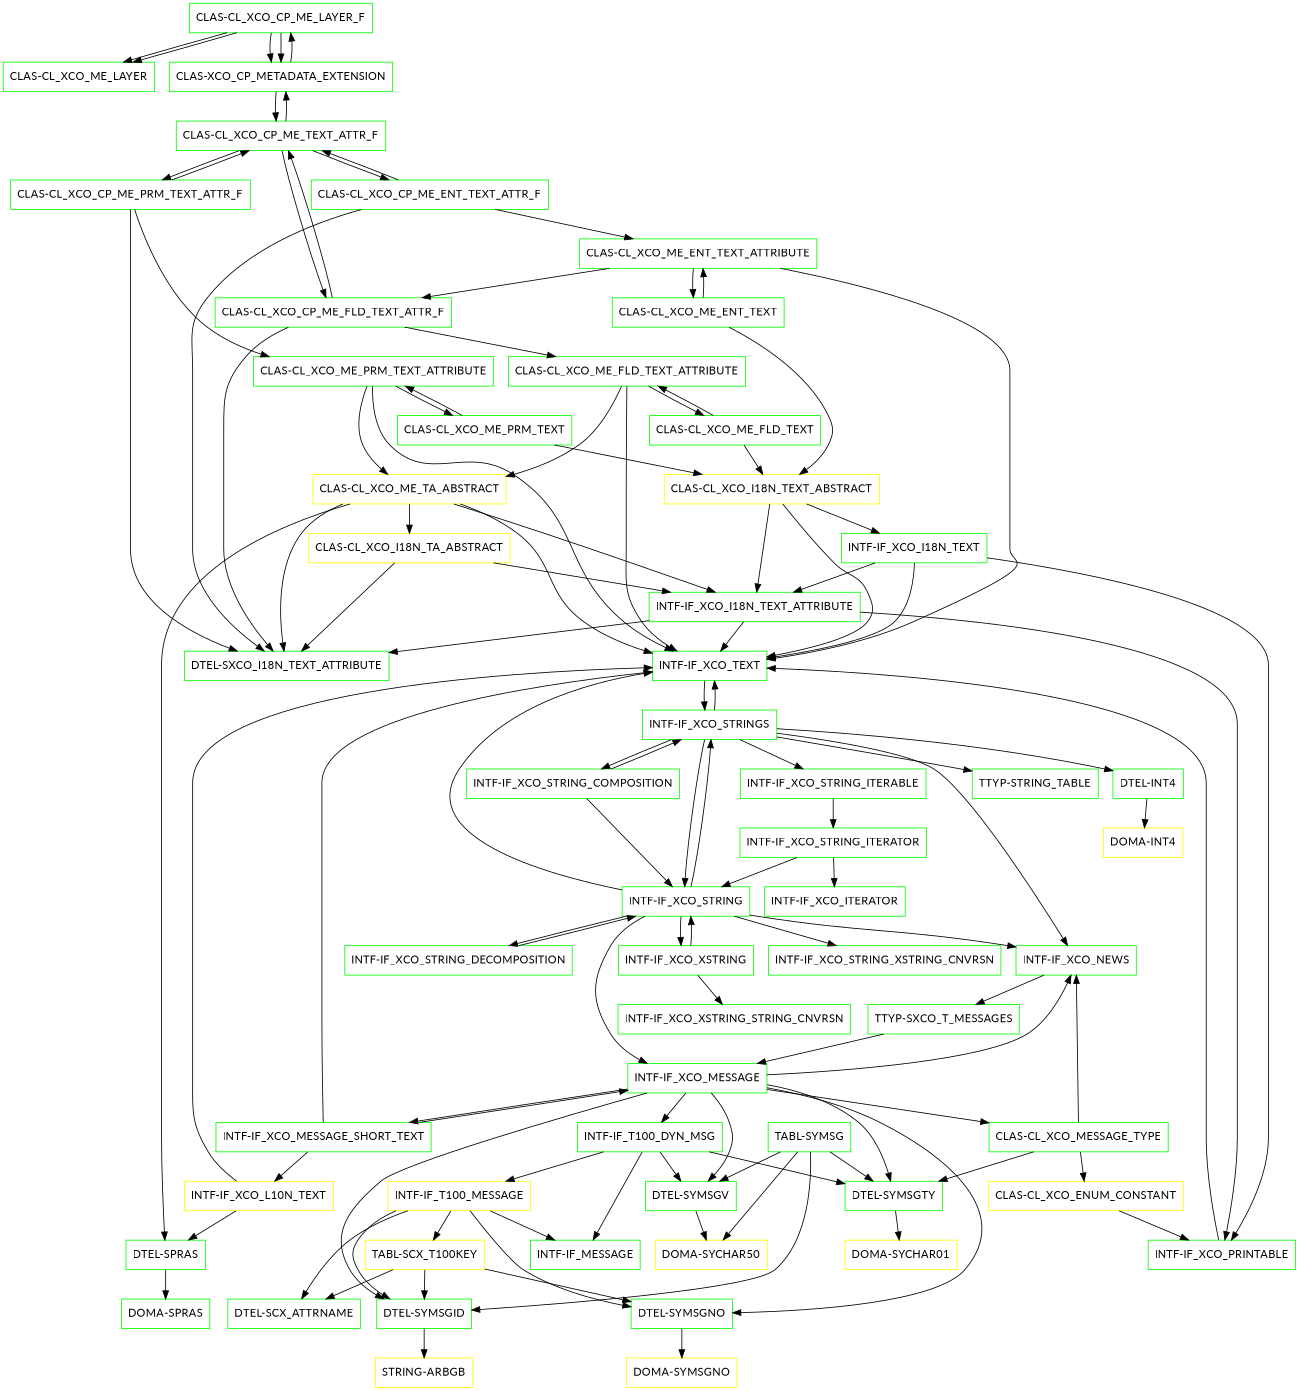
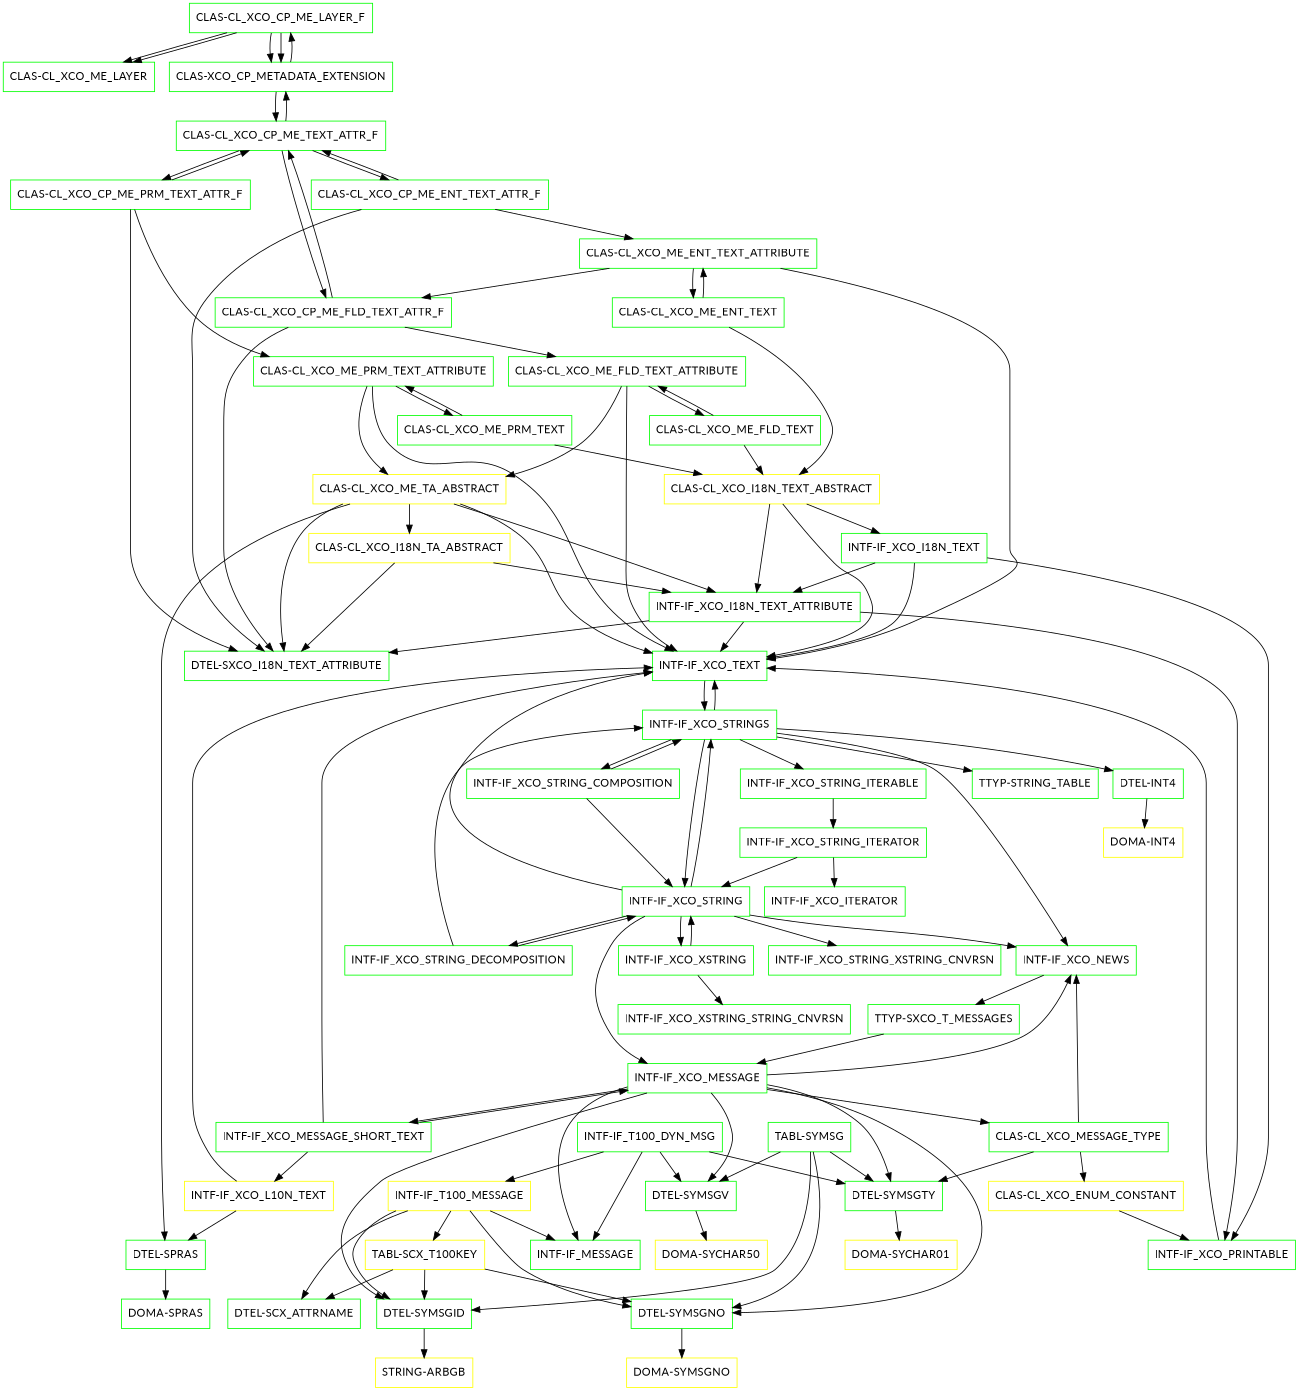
none -> (445, 793)
(676, 1105) -> (561, 1143)
(763, 1193) -> (813, 1248)
